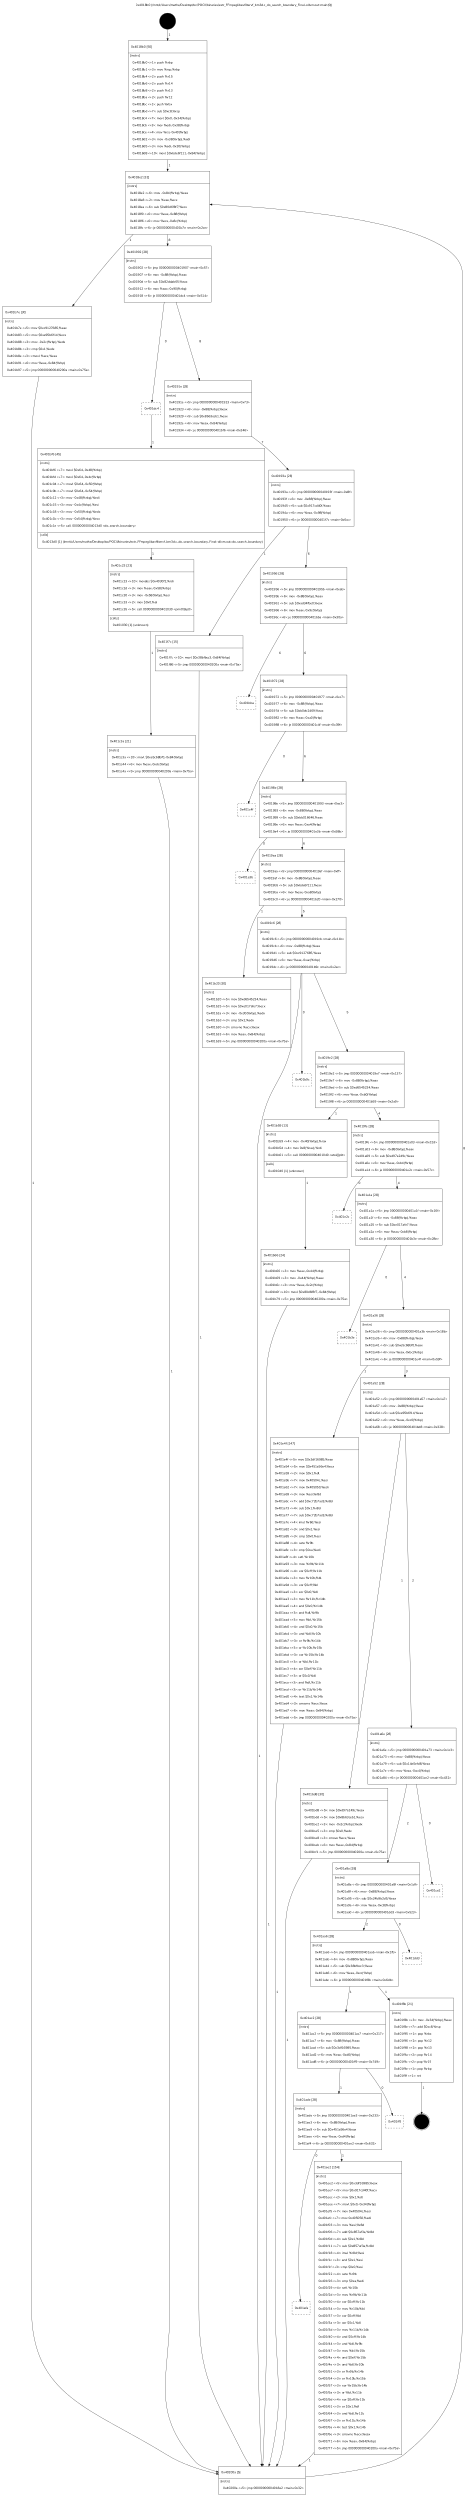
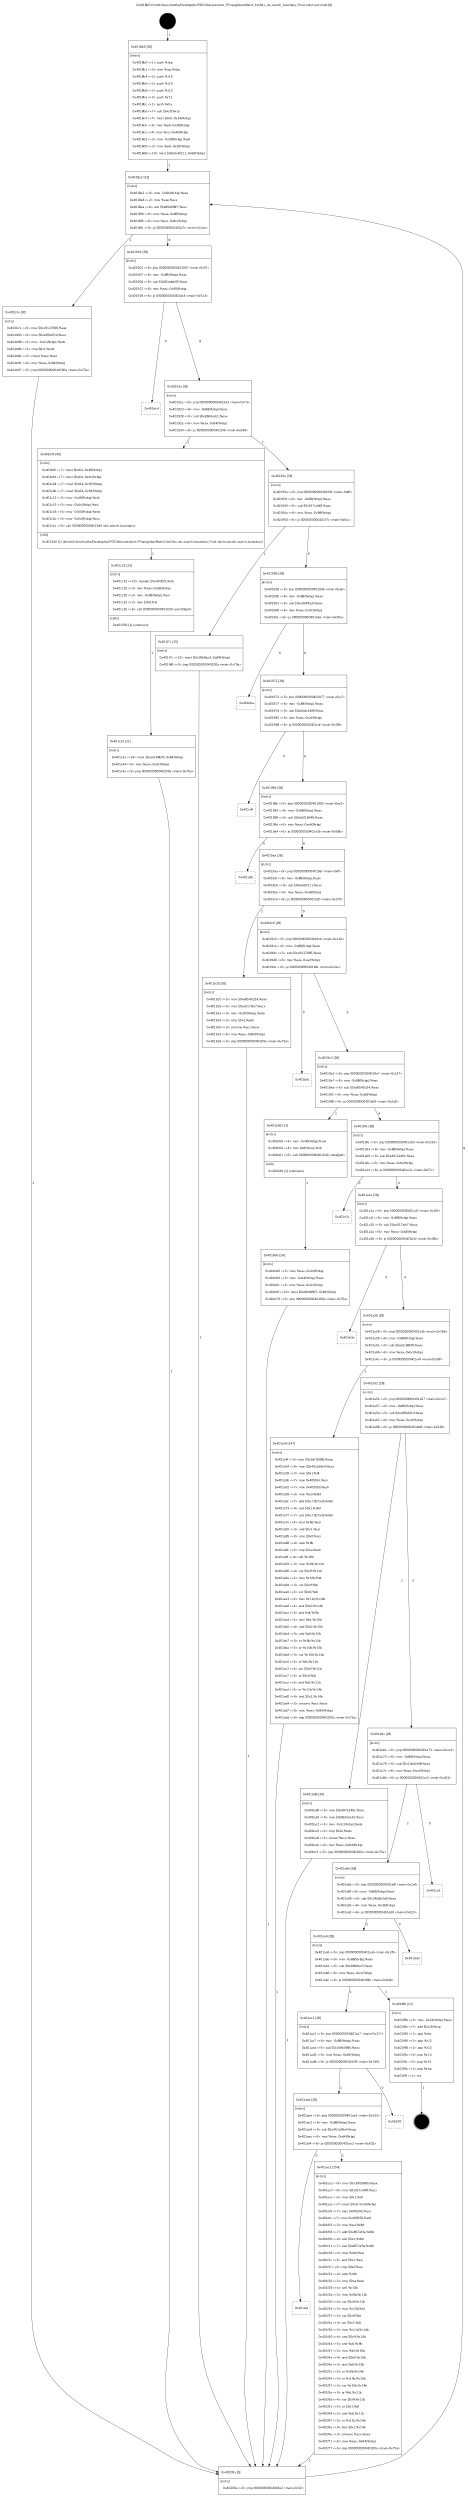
(151, 431) -> (187, 442)
(405, 1370) -> none
(258, 1715) -> (247, 1756)
